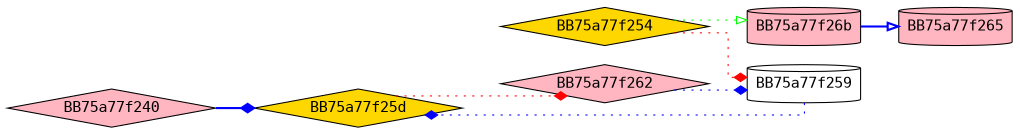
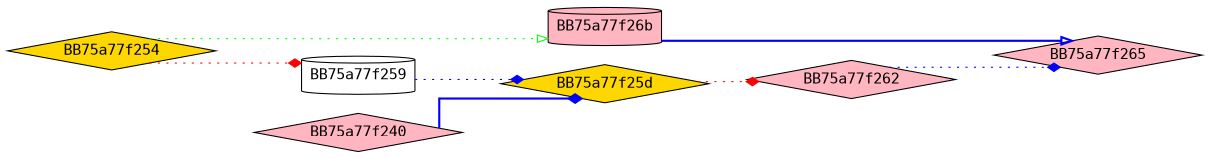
(955, 26) -> (1098, 55)
(704, 90) -> (968, 67)
